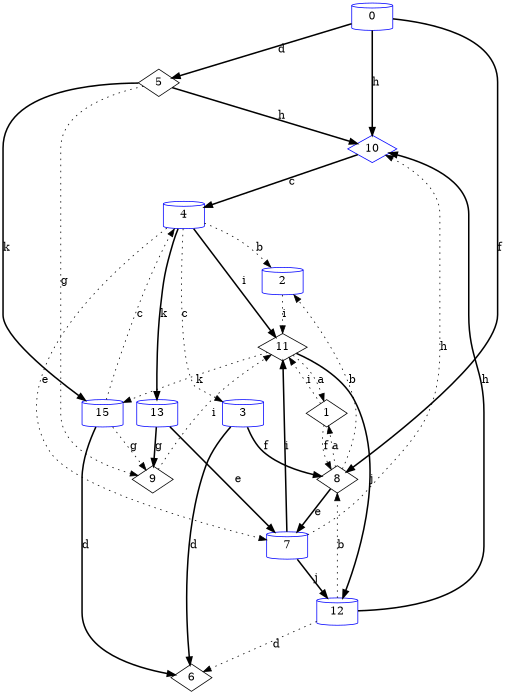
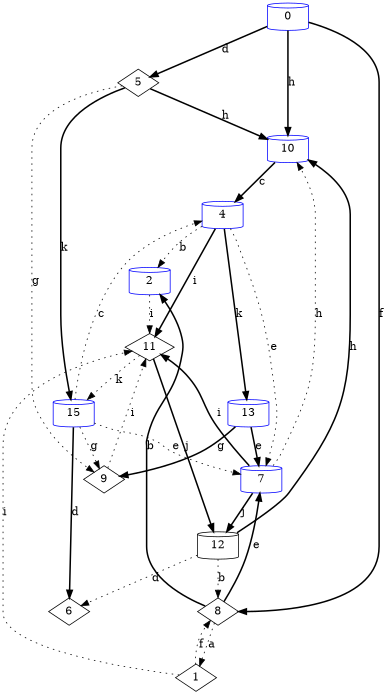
(372, 149) -> (288, 149)
(311, 372) -> none
(347, 380) -> (147, 462)
(243, 413) -> none
none -> (164, 447)
(337, 612) -> (218, 545)
